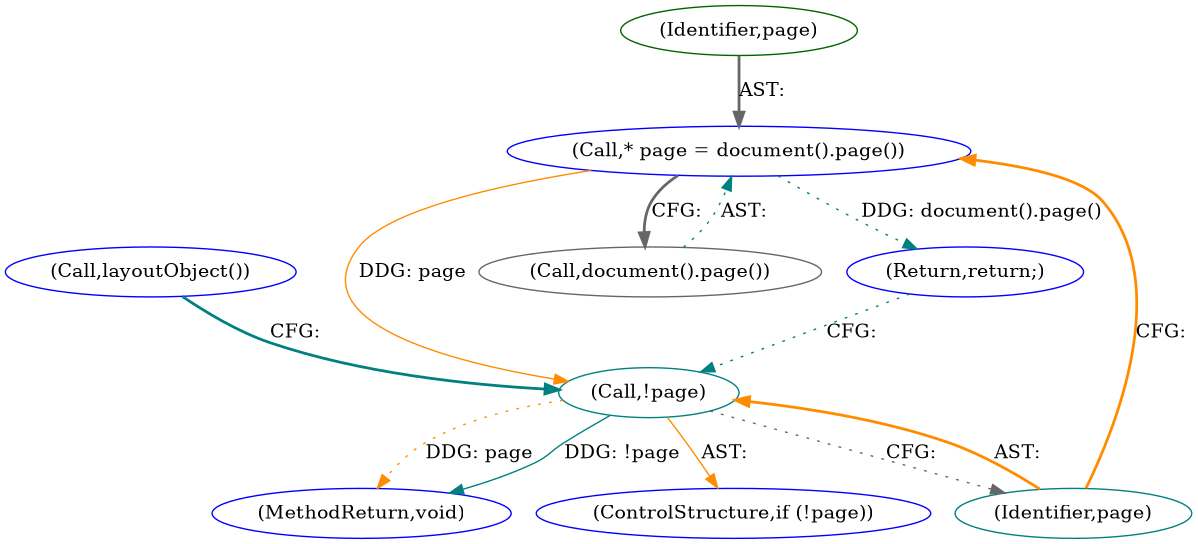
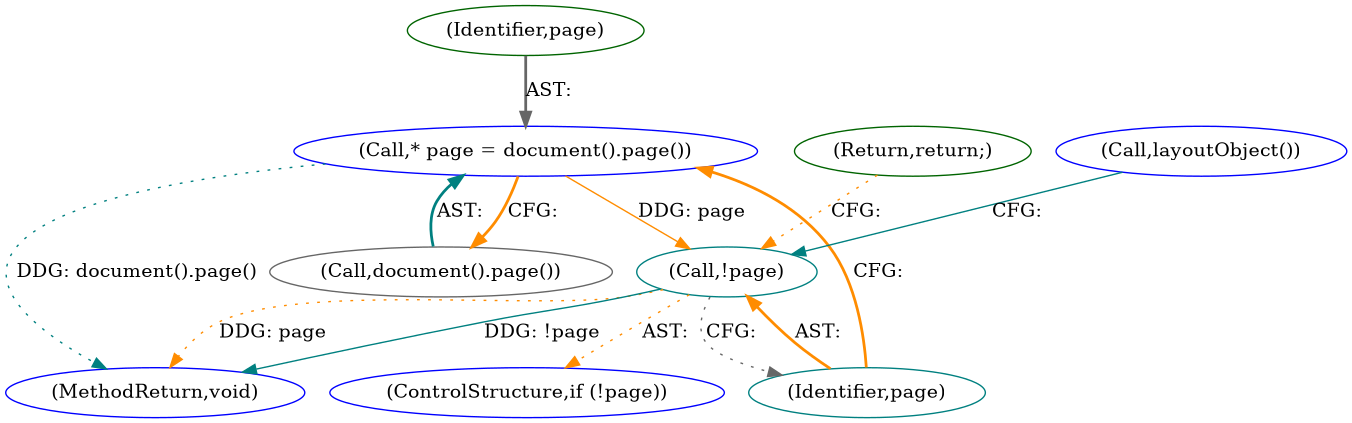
(653, 199) -> (504, 209)
(840, 211) -> (88, 207)
(709, 221) -> (433, 212)
(965, 272) -> (913, 151)
(812, 331) -> (825, 208)
(357, 366) -> (964, 212)
(689, 447) -> (633, 327)
